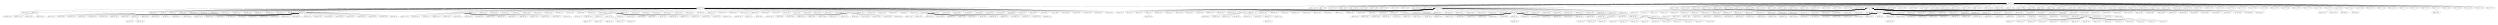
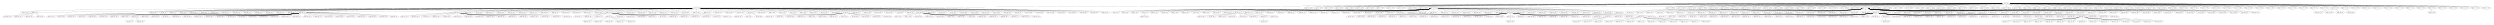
(888, 17) -> none
